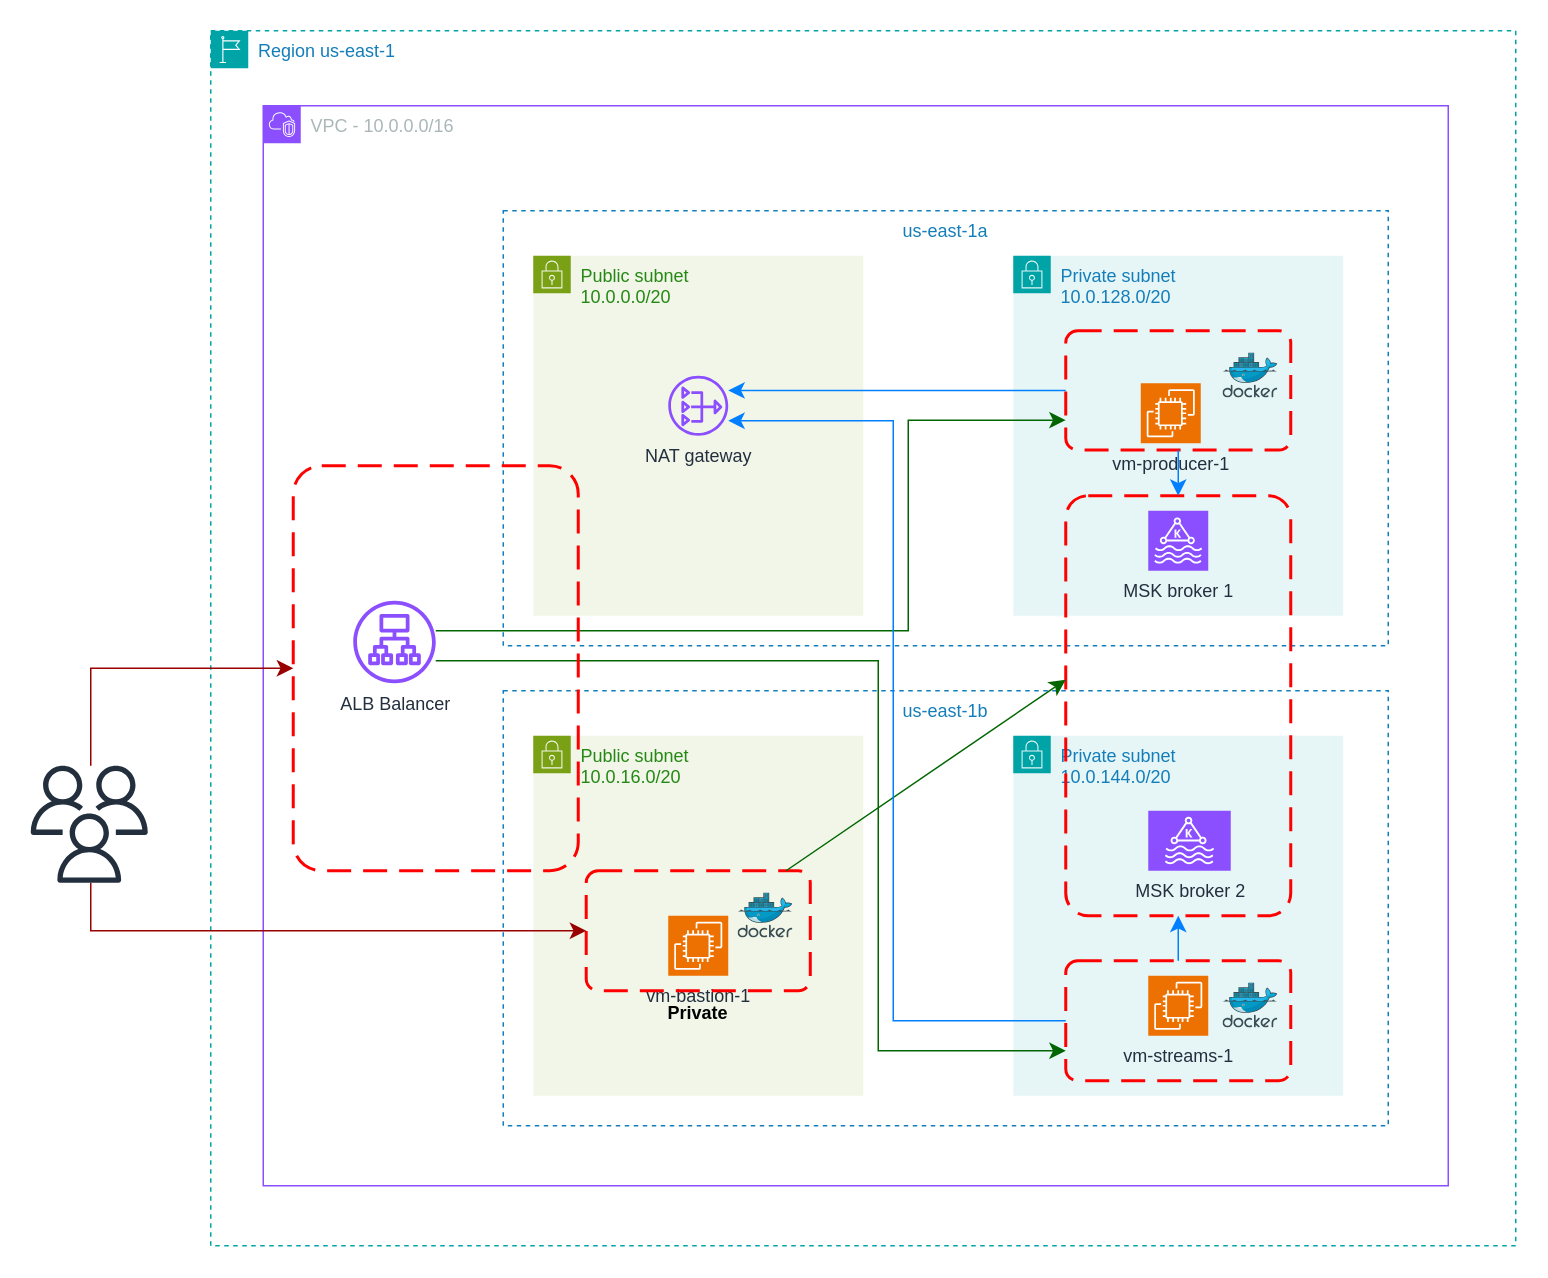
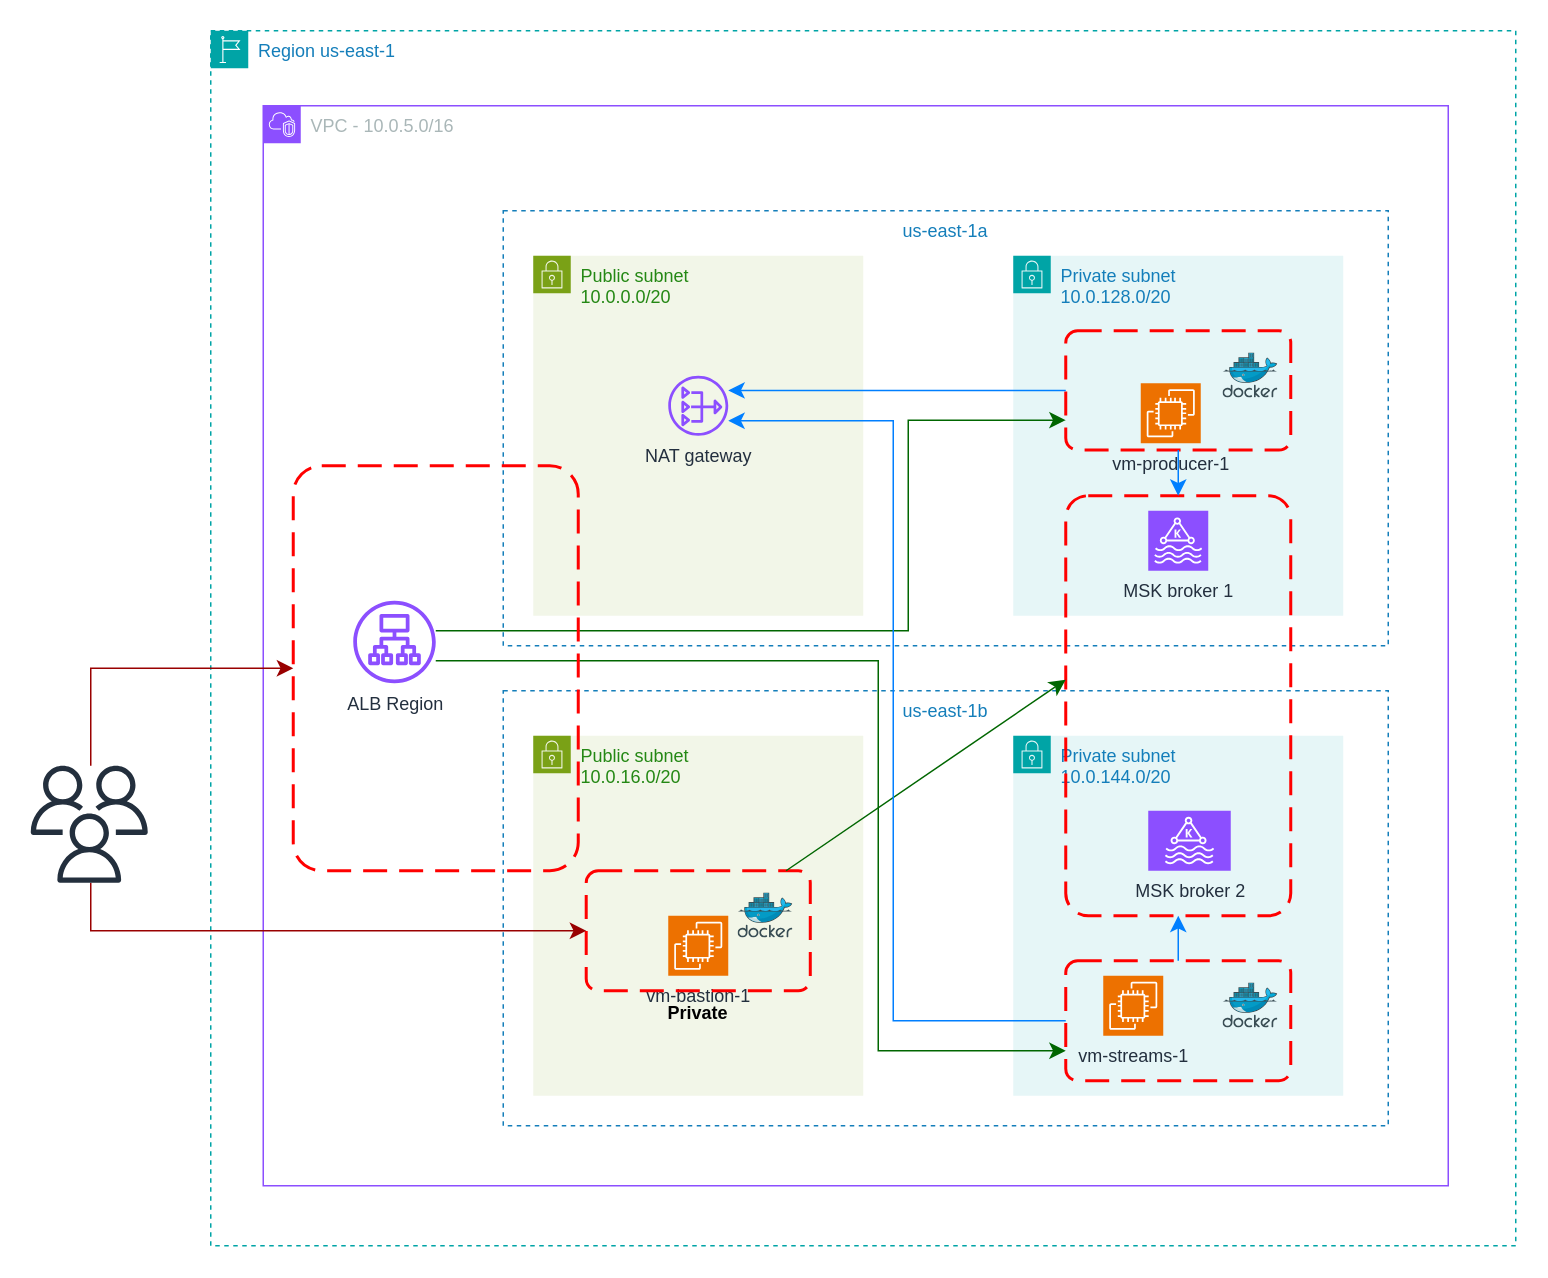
(388, 127) -> (388, 127)
(396, 705) -> (396, 705)
(1178, 1006) -> (1133, 1006)
